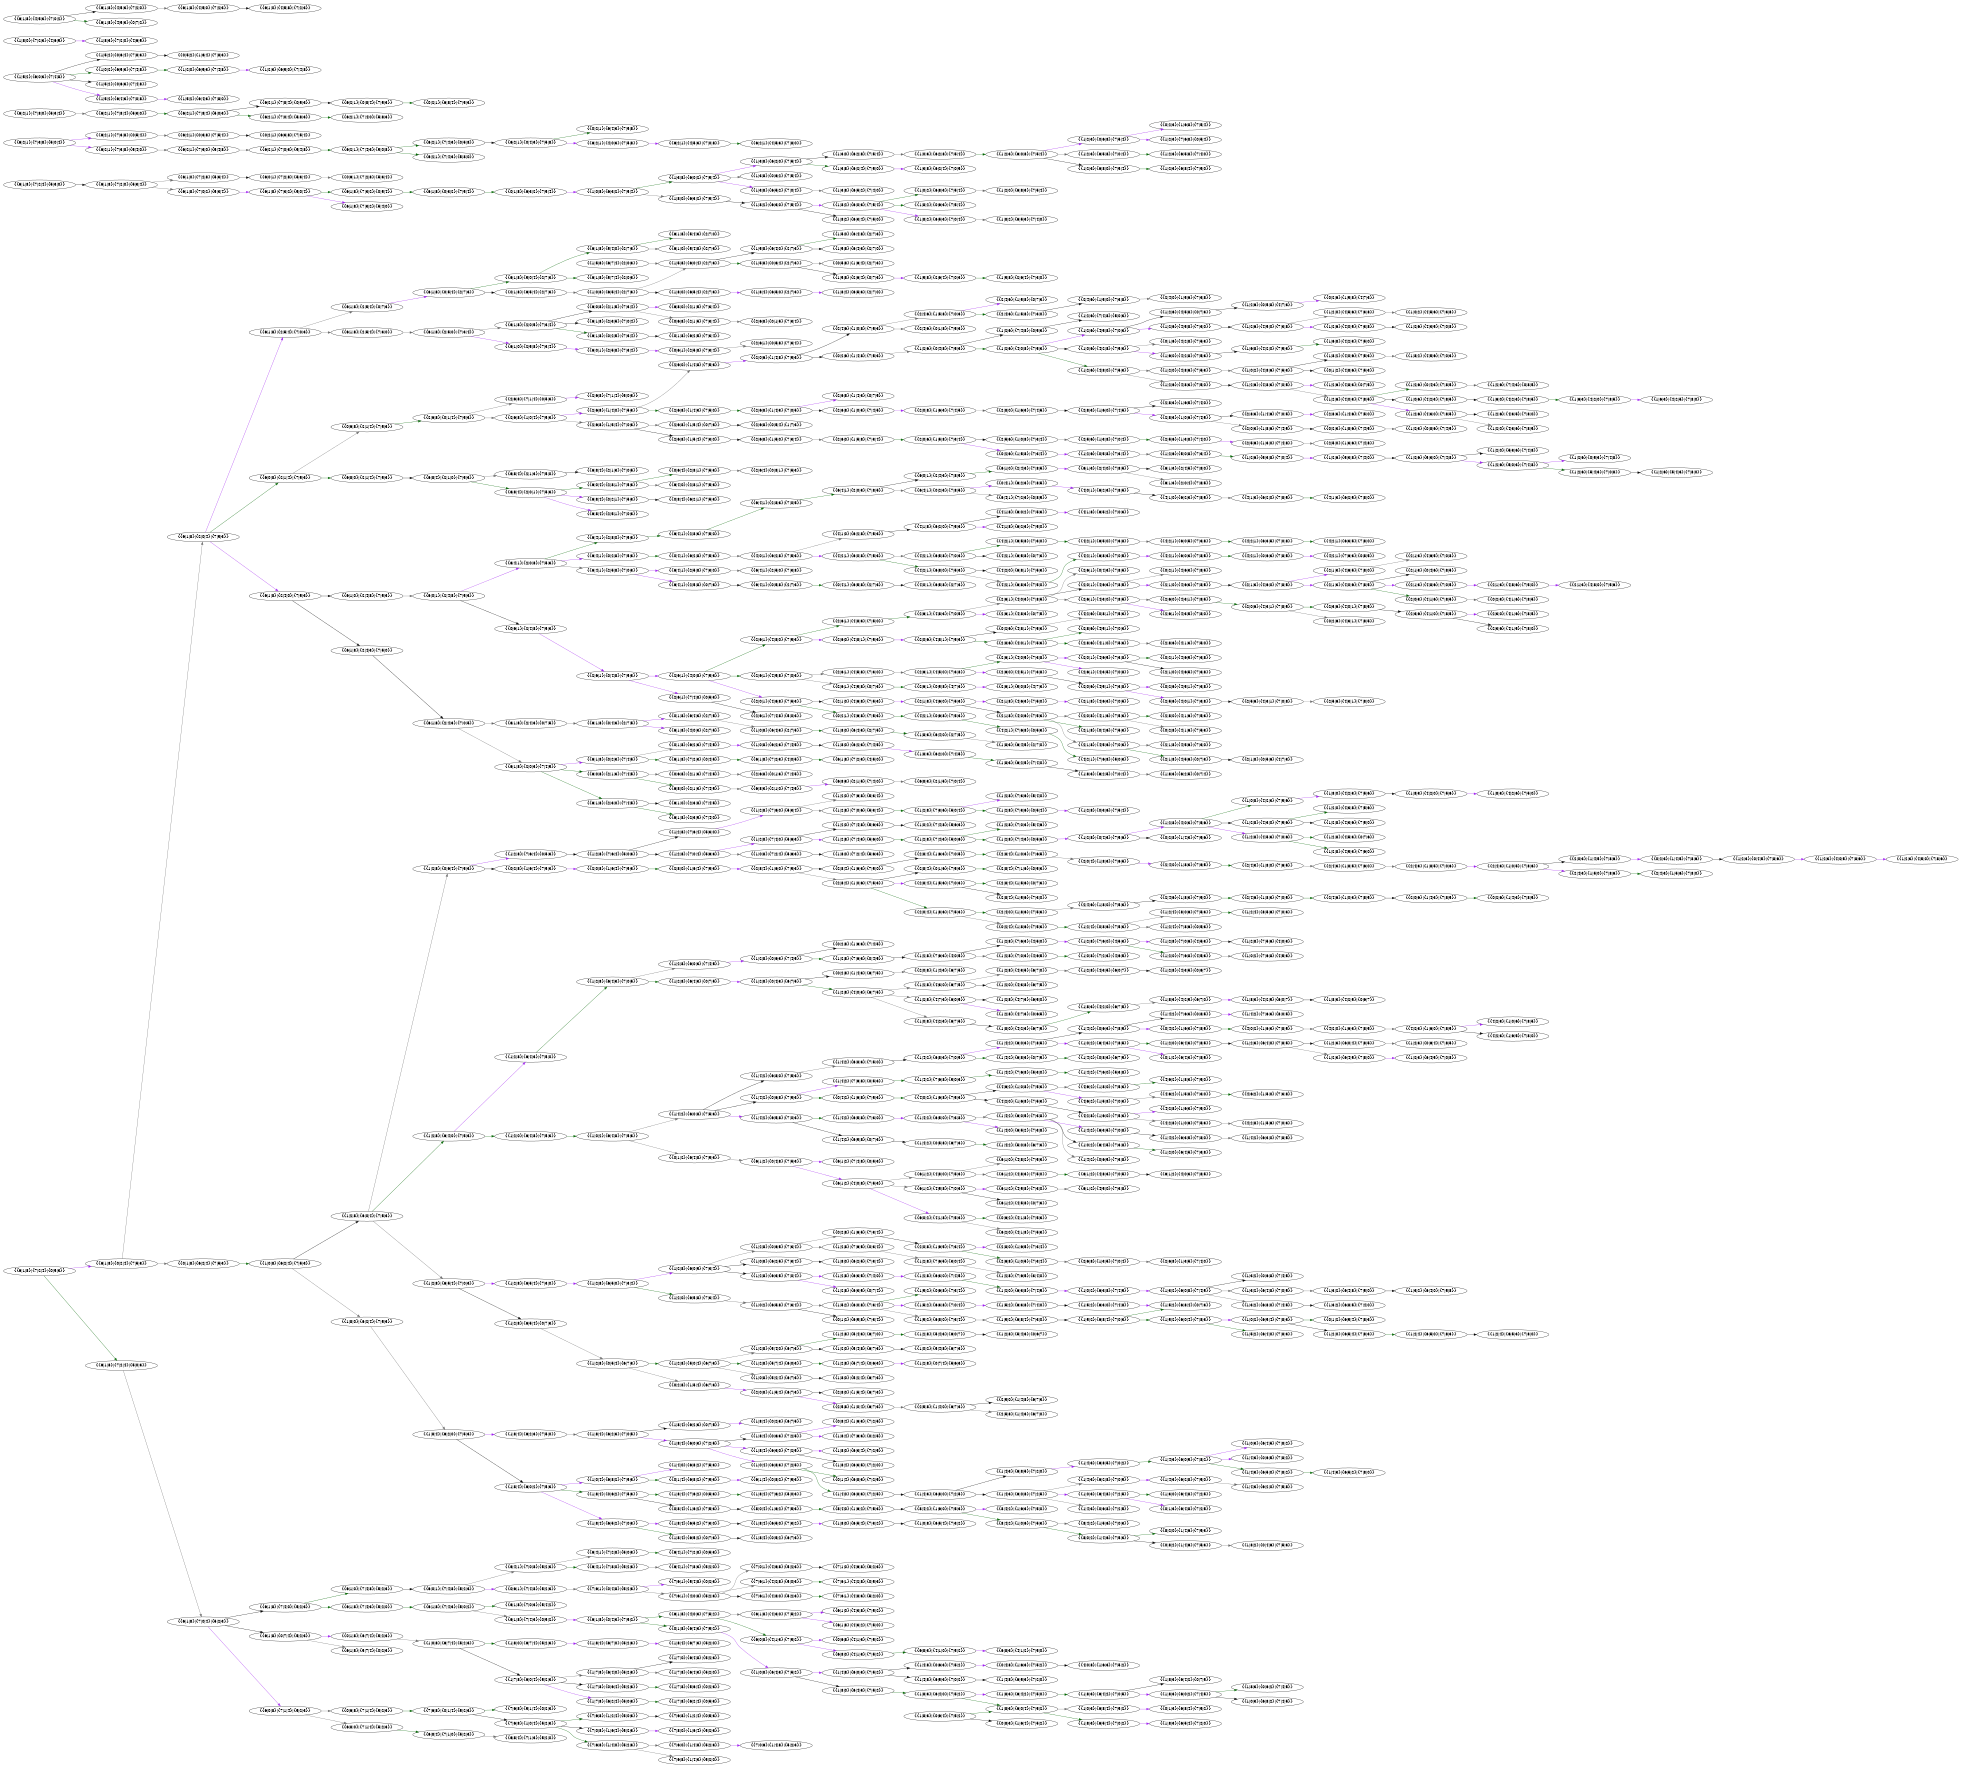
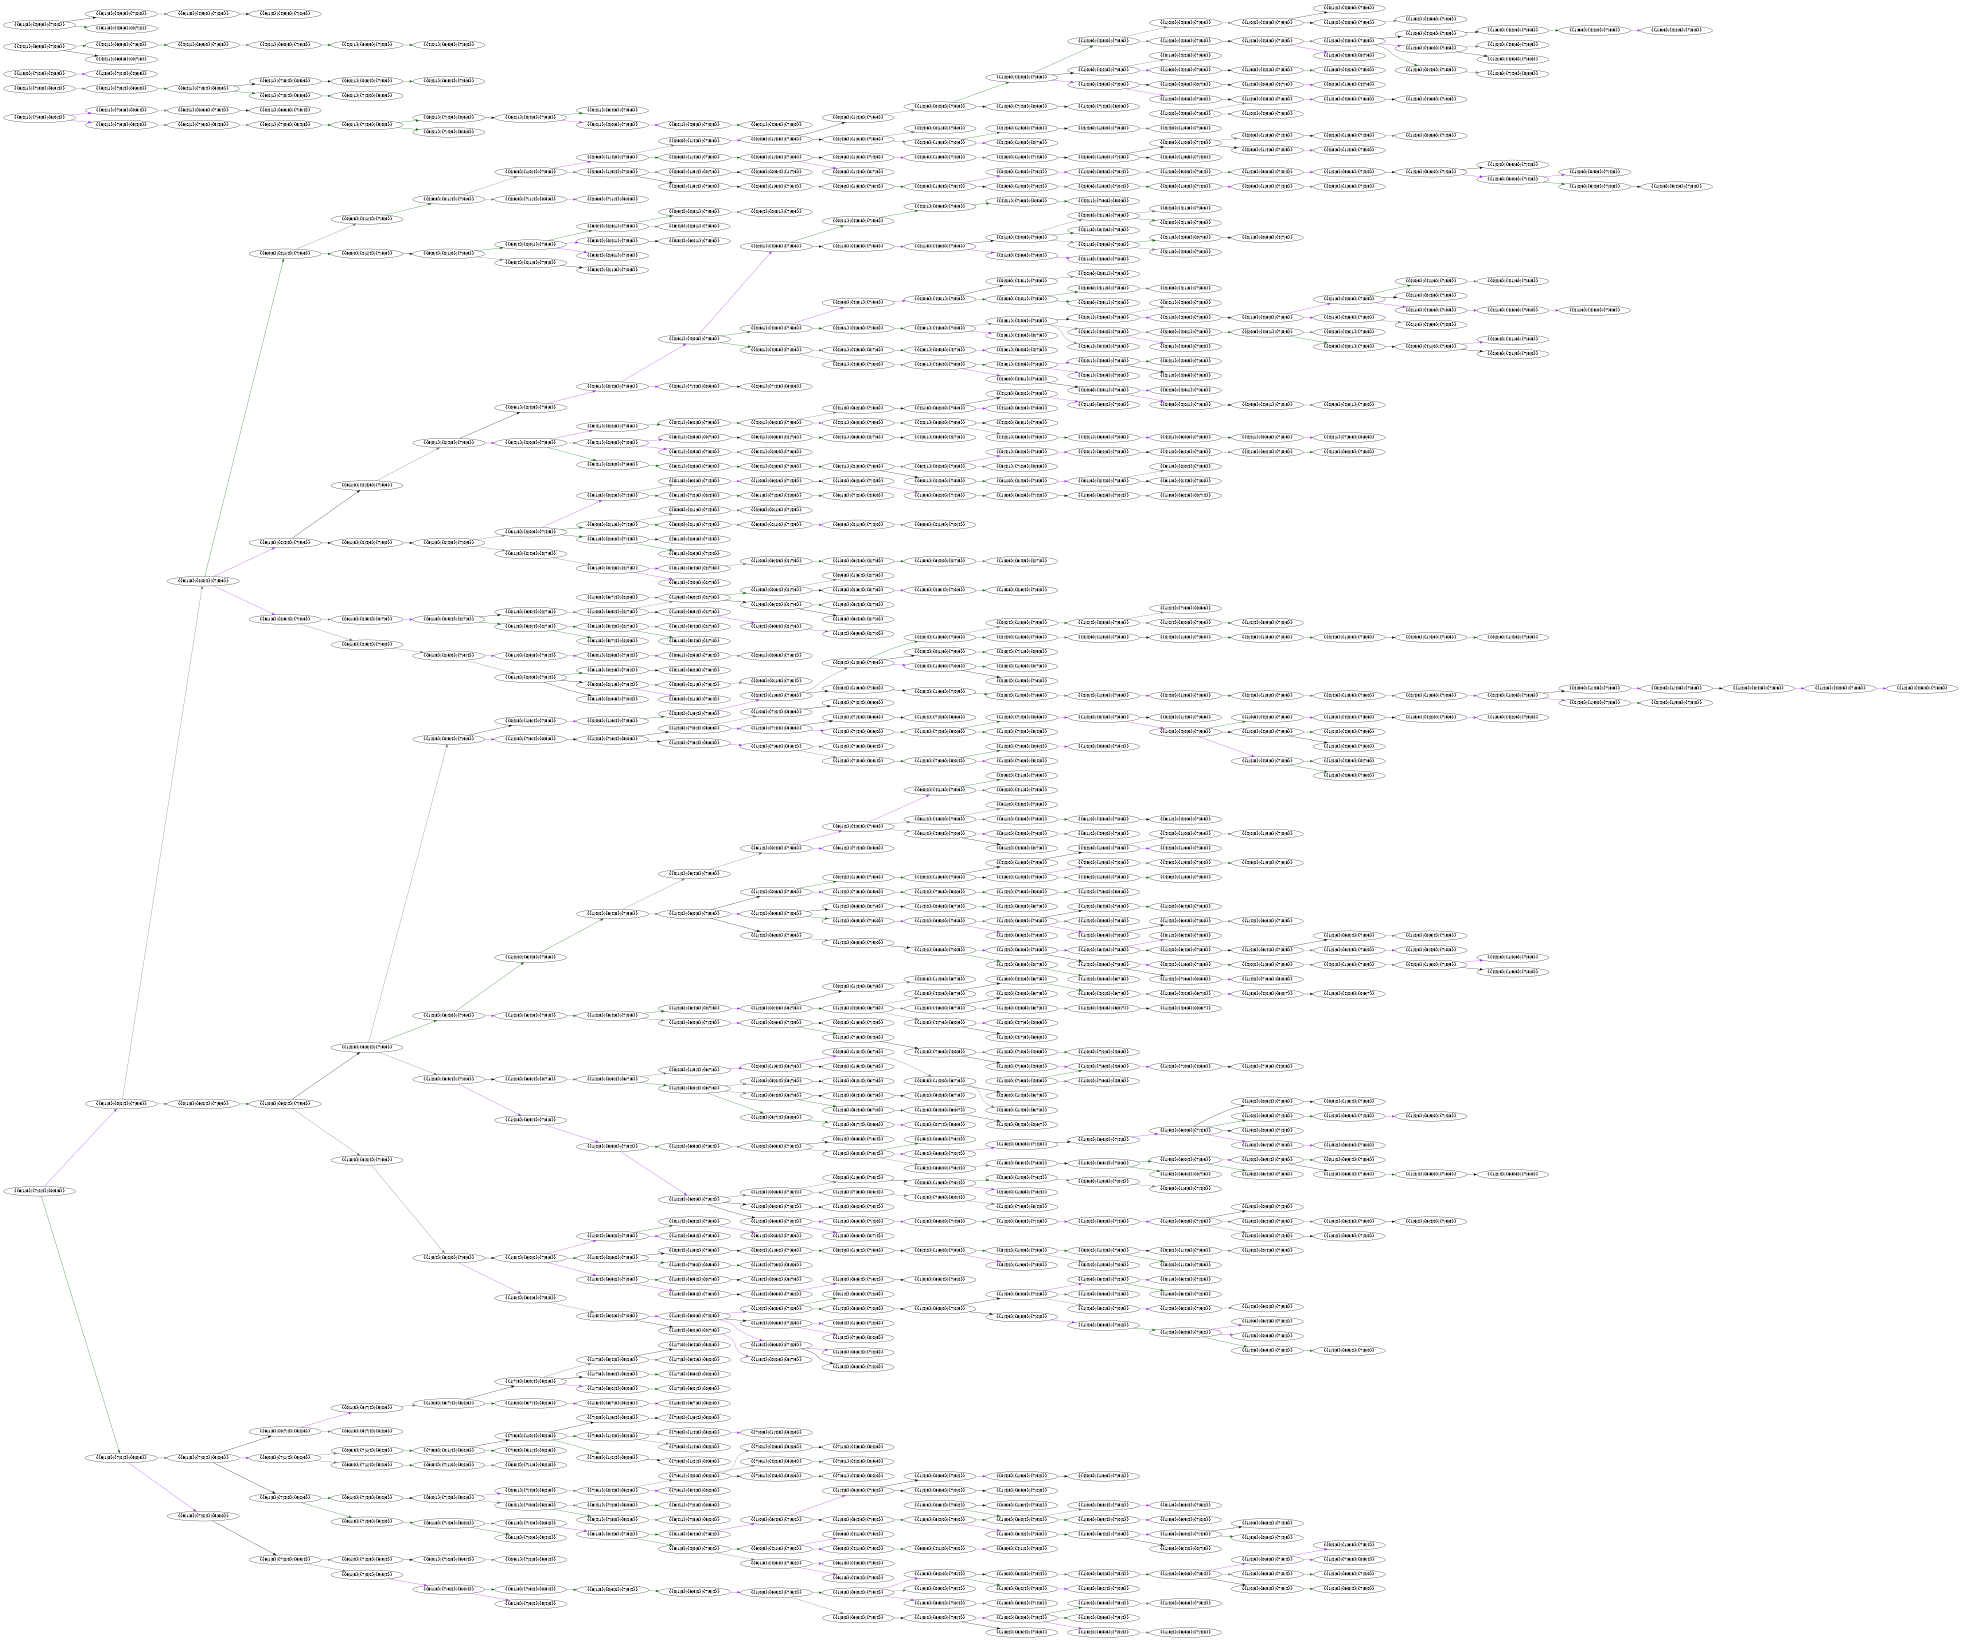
(1307, 320) -> (1225, 107)
(1143, 414) -> (1143, 151)
(734, 556) -> (734, 423)
(898, 556) -> none
(1143, 949) -> (1061, 1074)
(1143, 1305) -> (1143, 1136)
none -> (161, 1486)
(652, 1731) -> (652, 1418)
